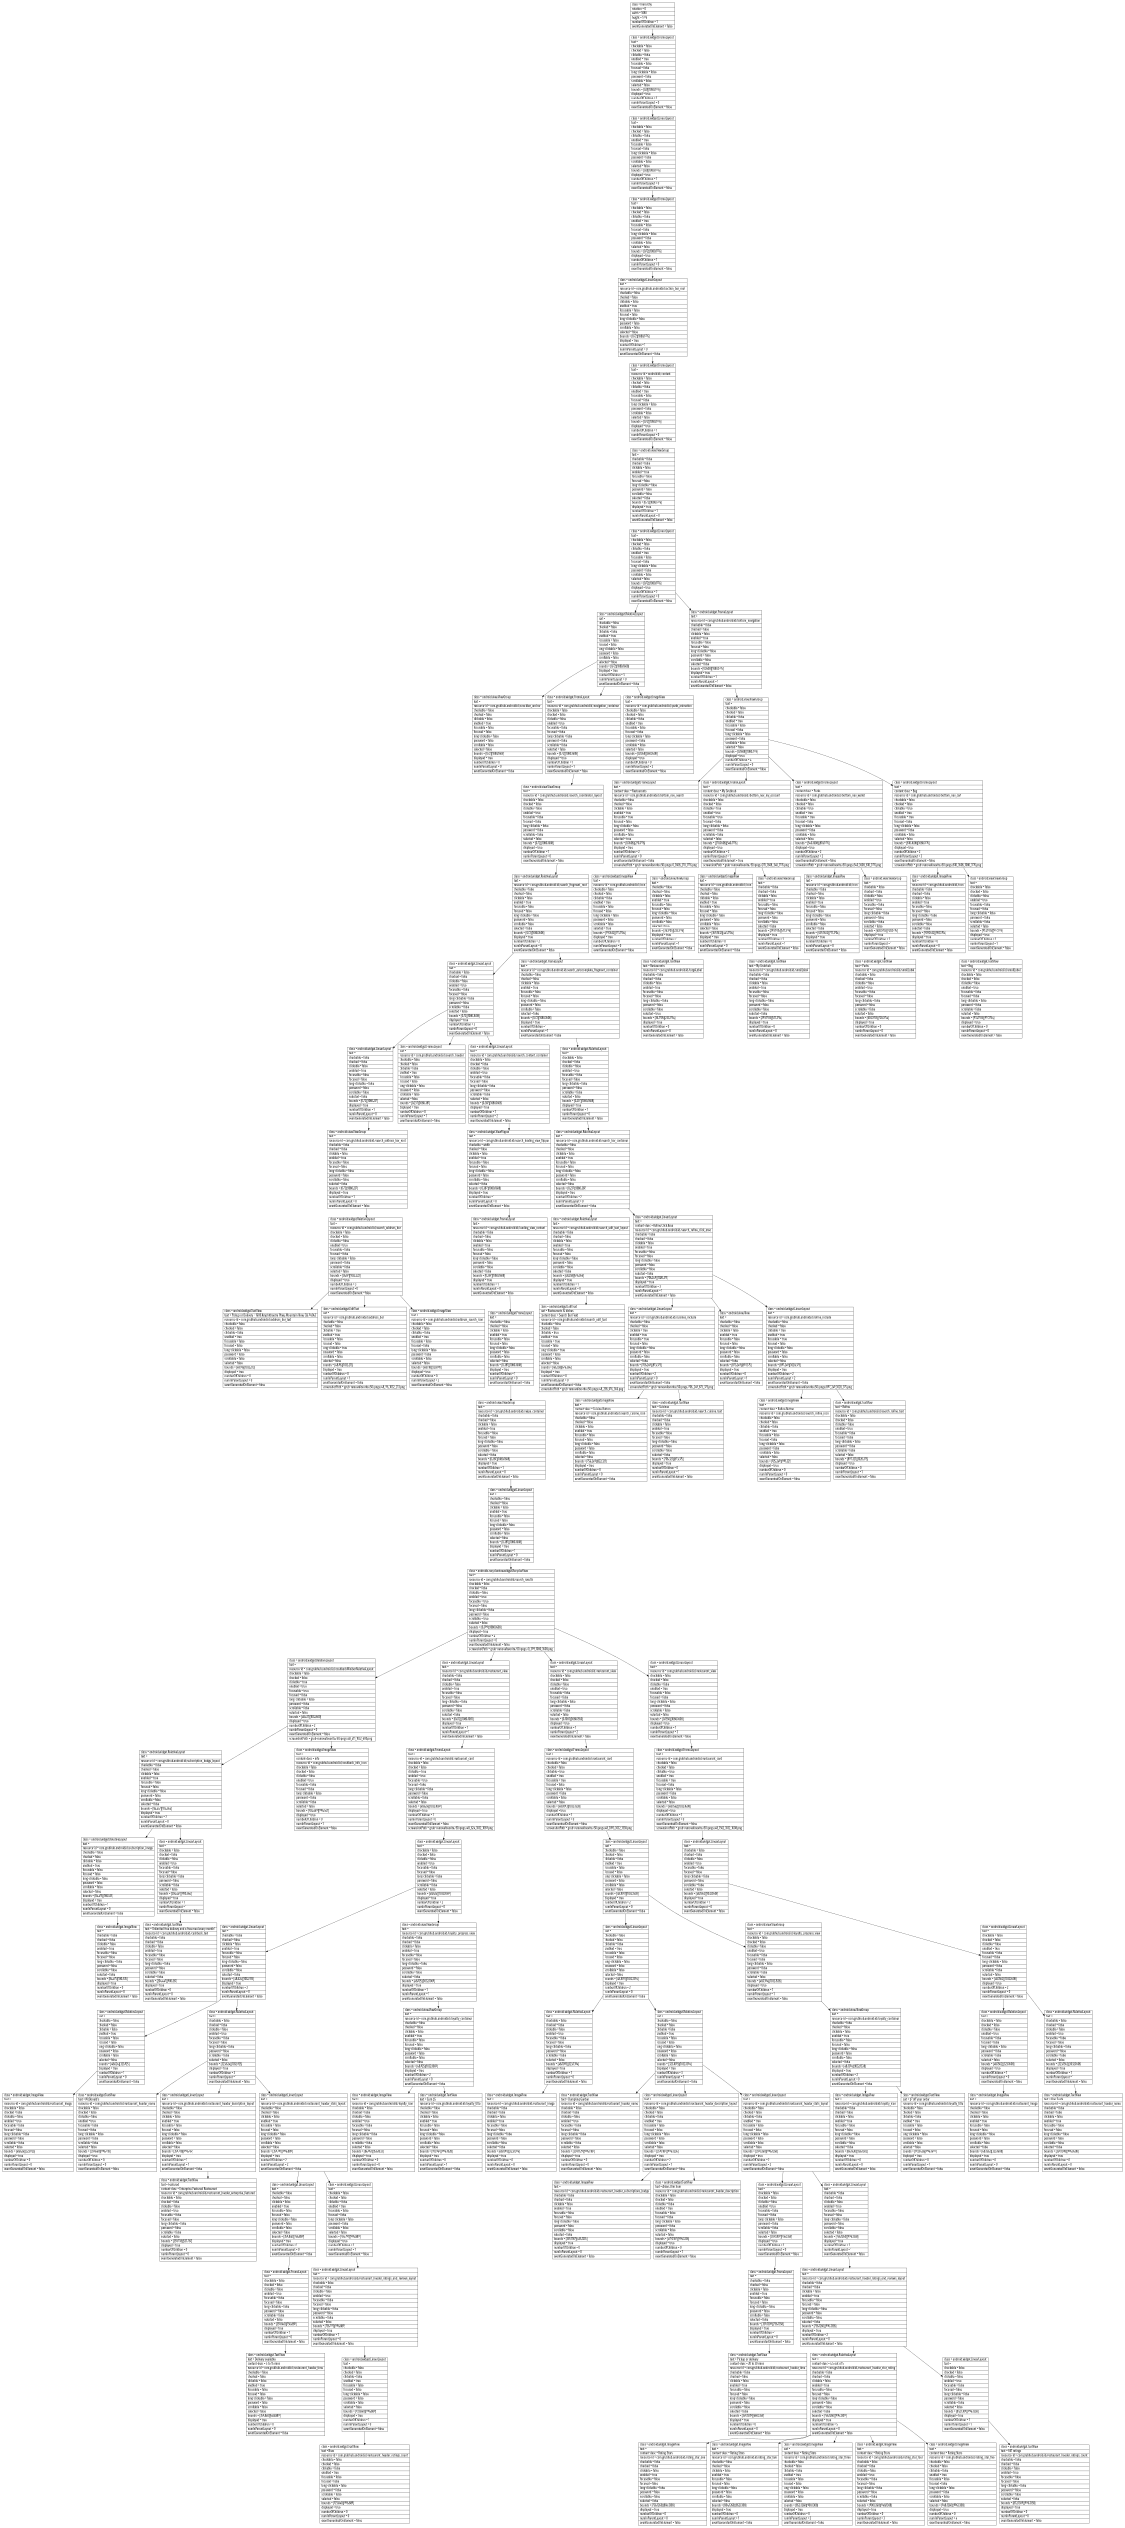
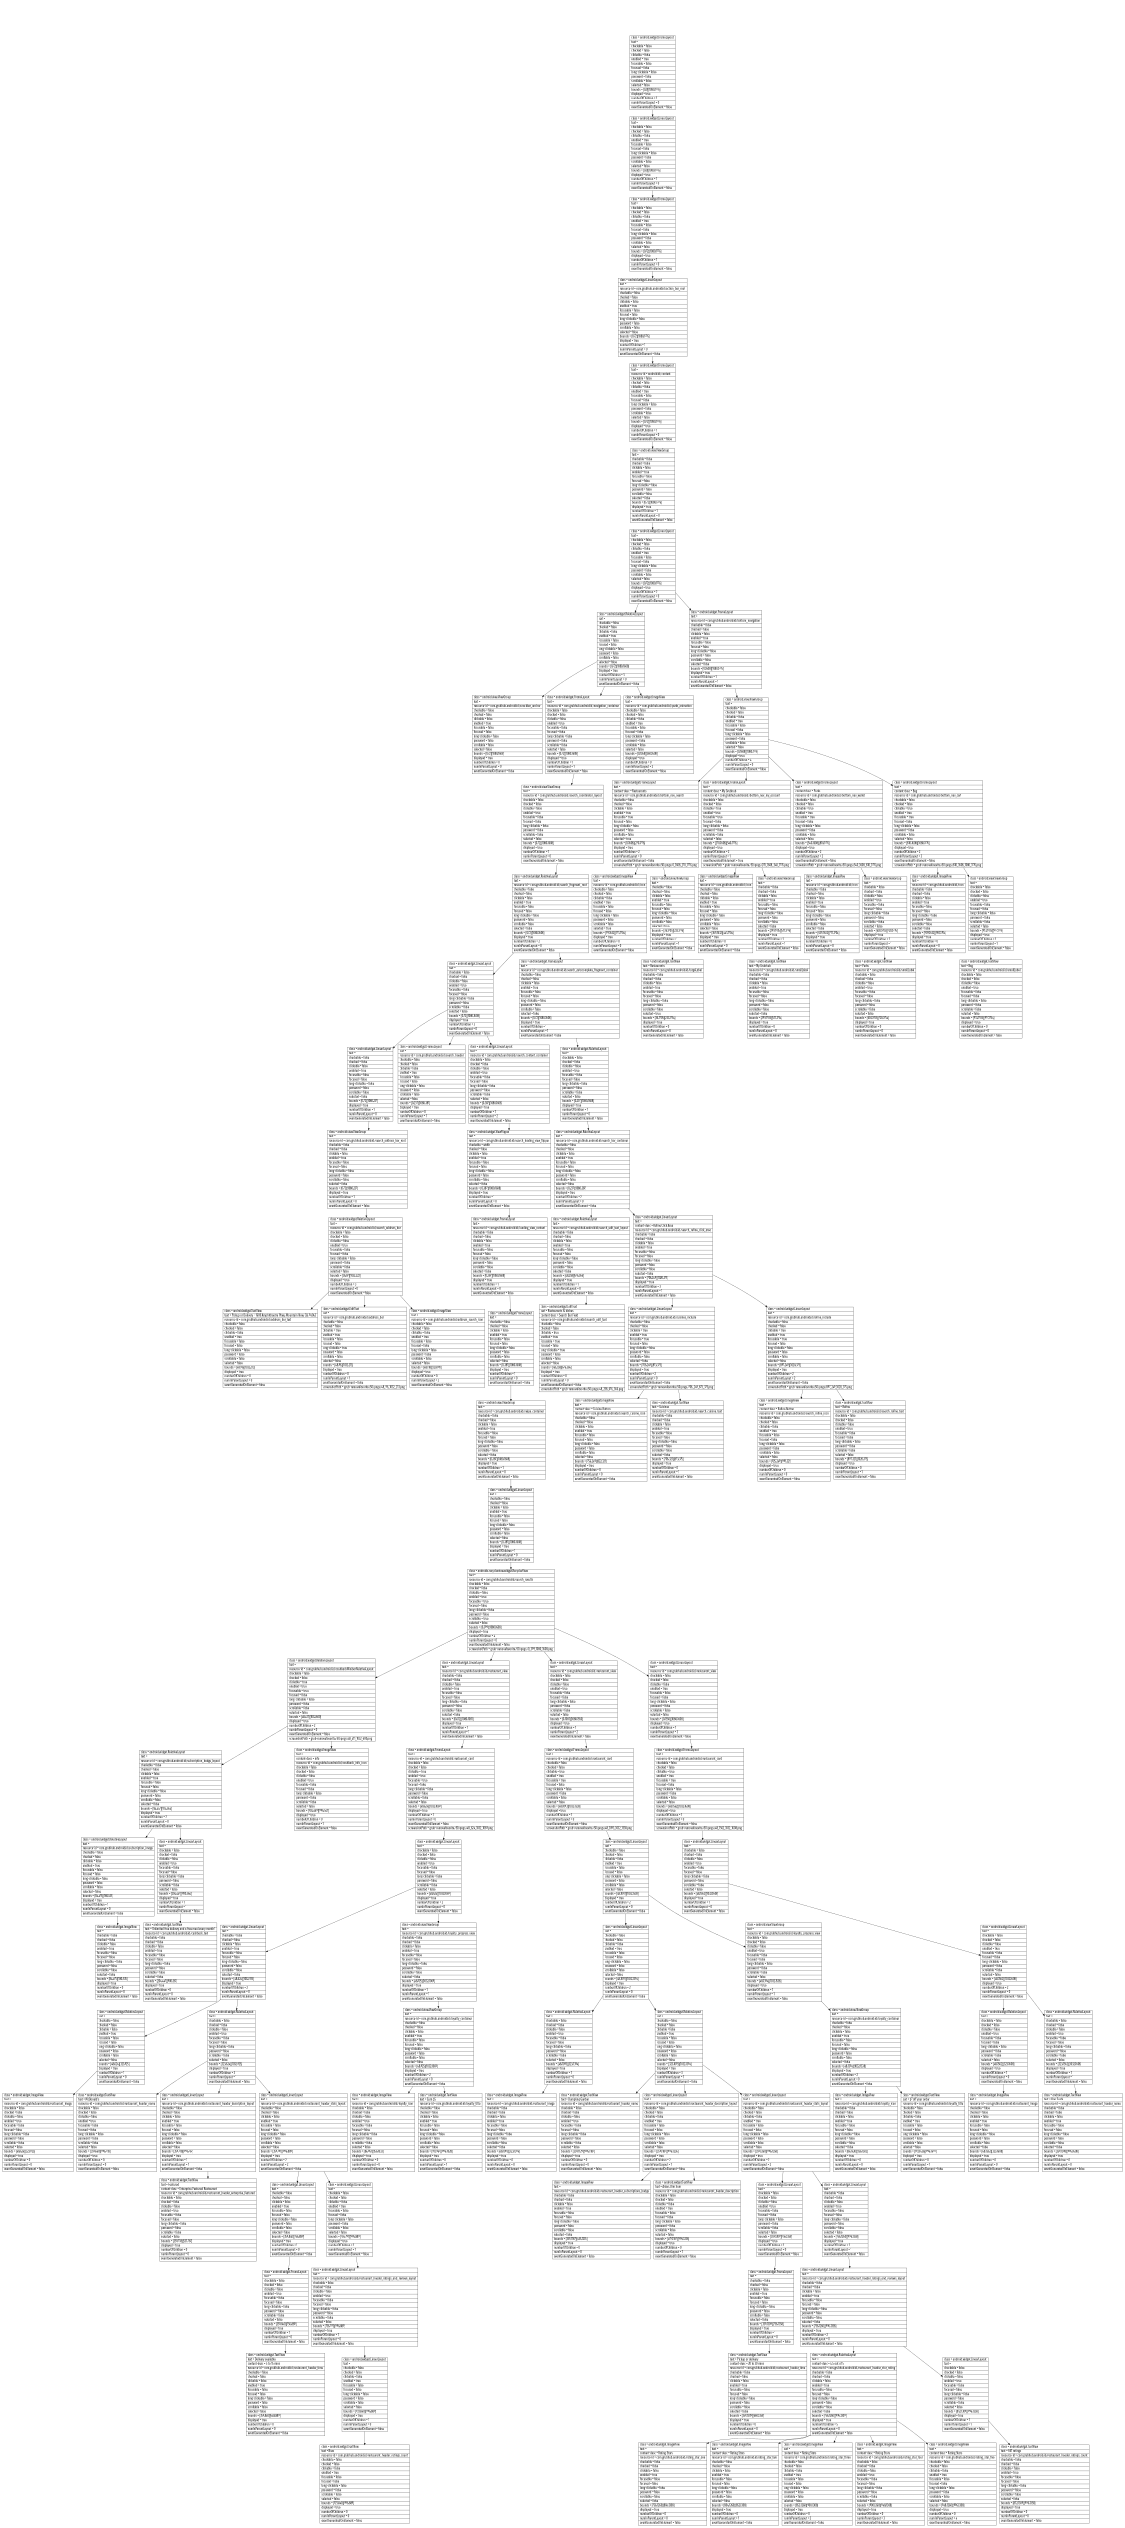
(653, 16) -> none
(740, 1348) -> none
